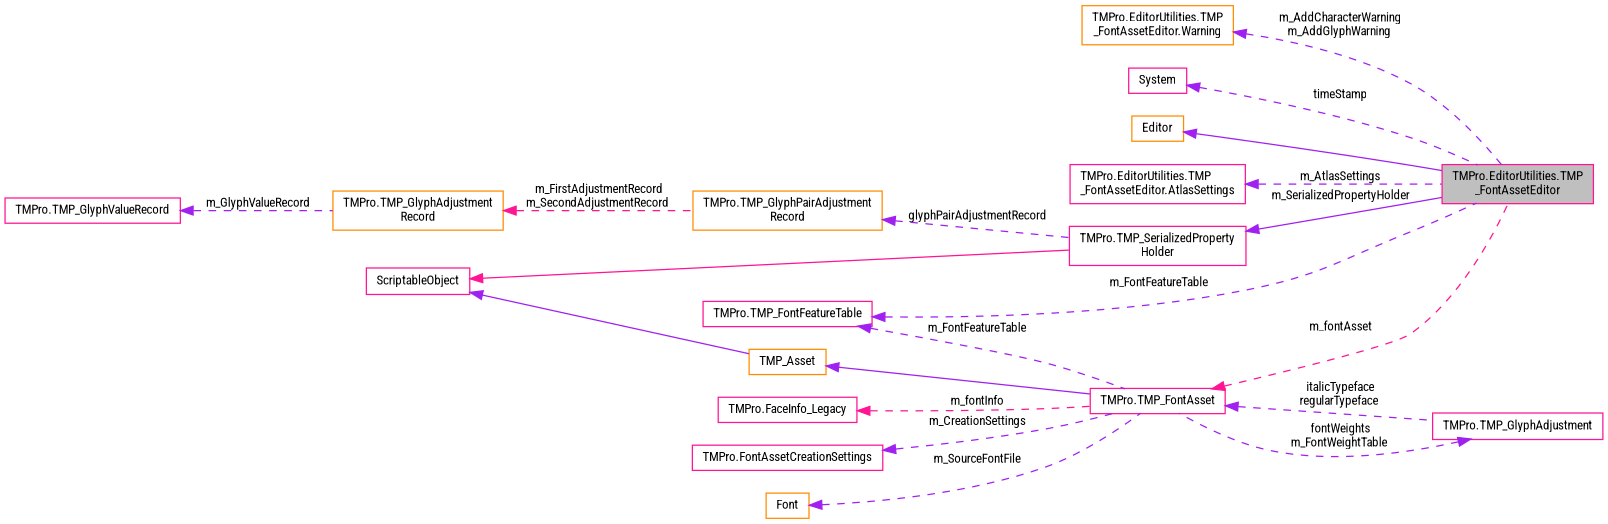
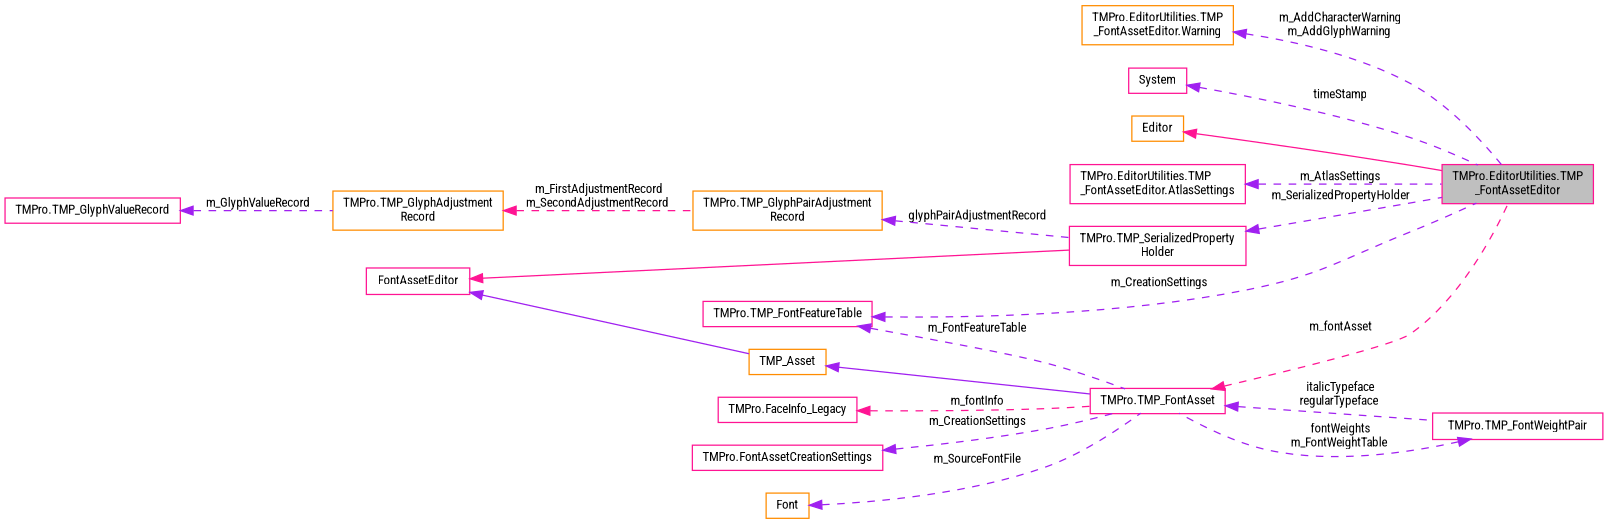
(1319, 151) -> (1319, 151)
(1350, 213) -> (1350, 213)
(418, 281) -> (418, 281)
(1158, 283) -> (1158, 283)
(1518, 426) -> (1518, 426)
